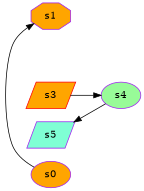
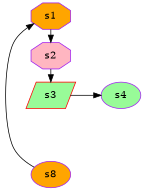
none -> (51, 56)
(51, 95) -> (51, 95)
(51, 135) -> none
(51, 175) -> (51, 175)
